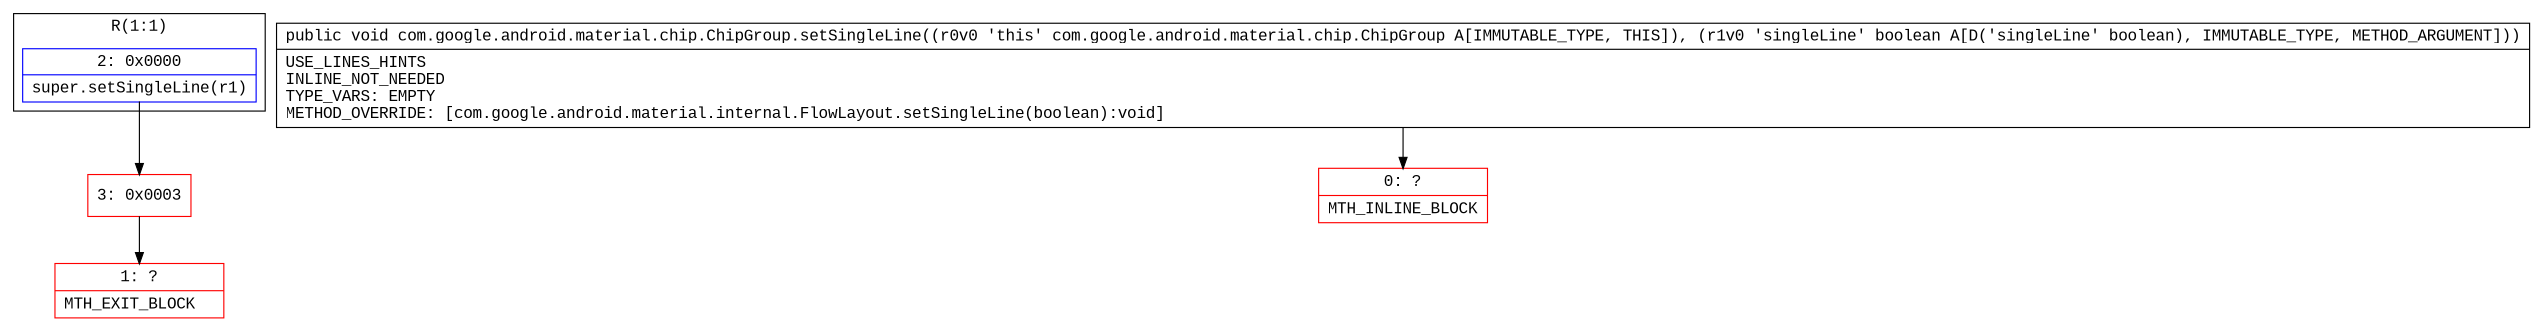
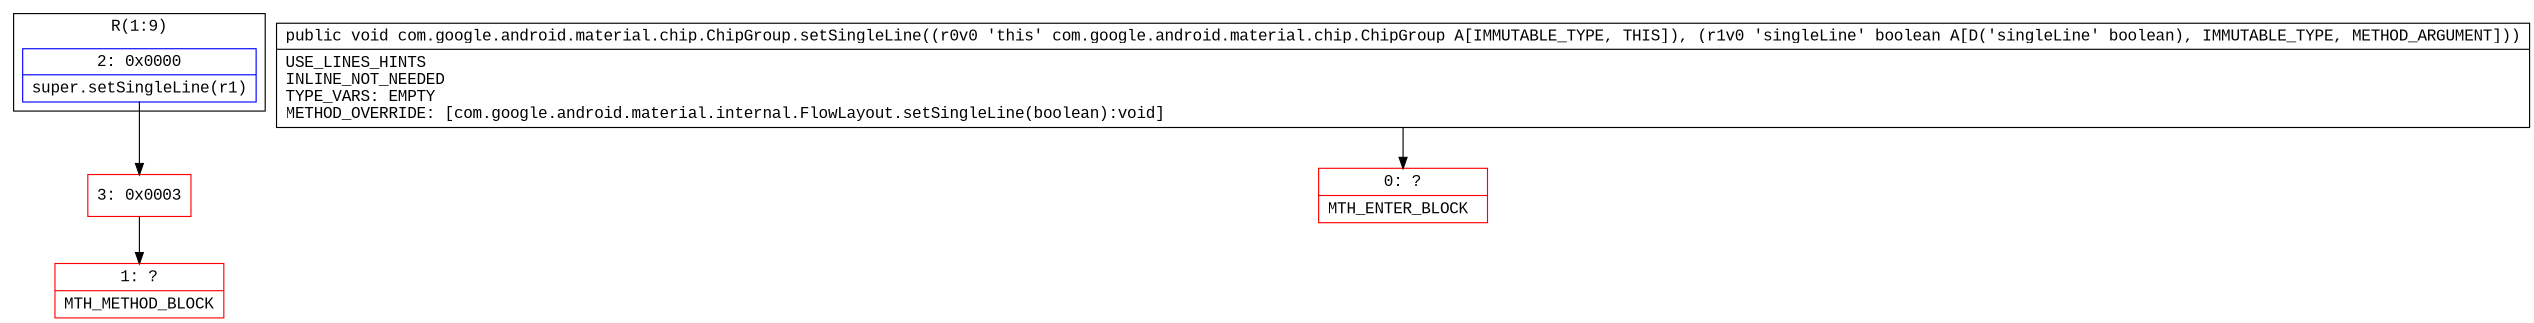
(139, 27) -> (139, 27)
(1403, 209) -> (1398, 209)
(130, 304) -> (139, 304)
